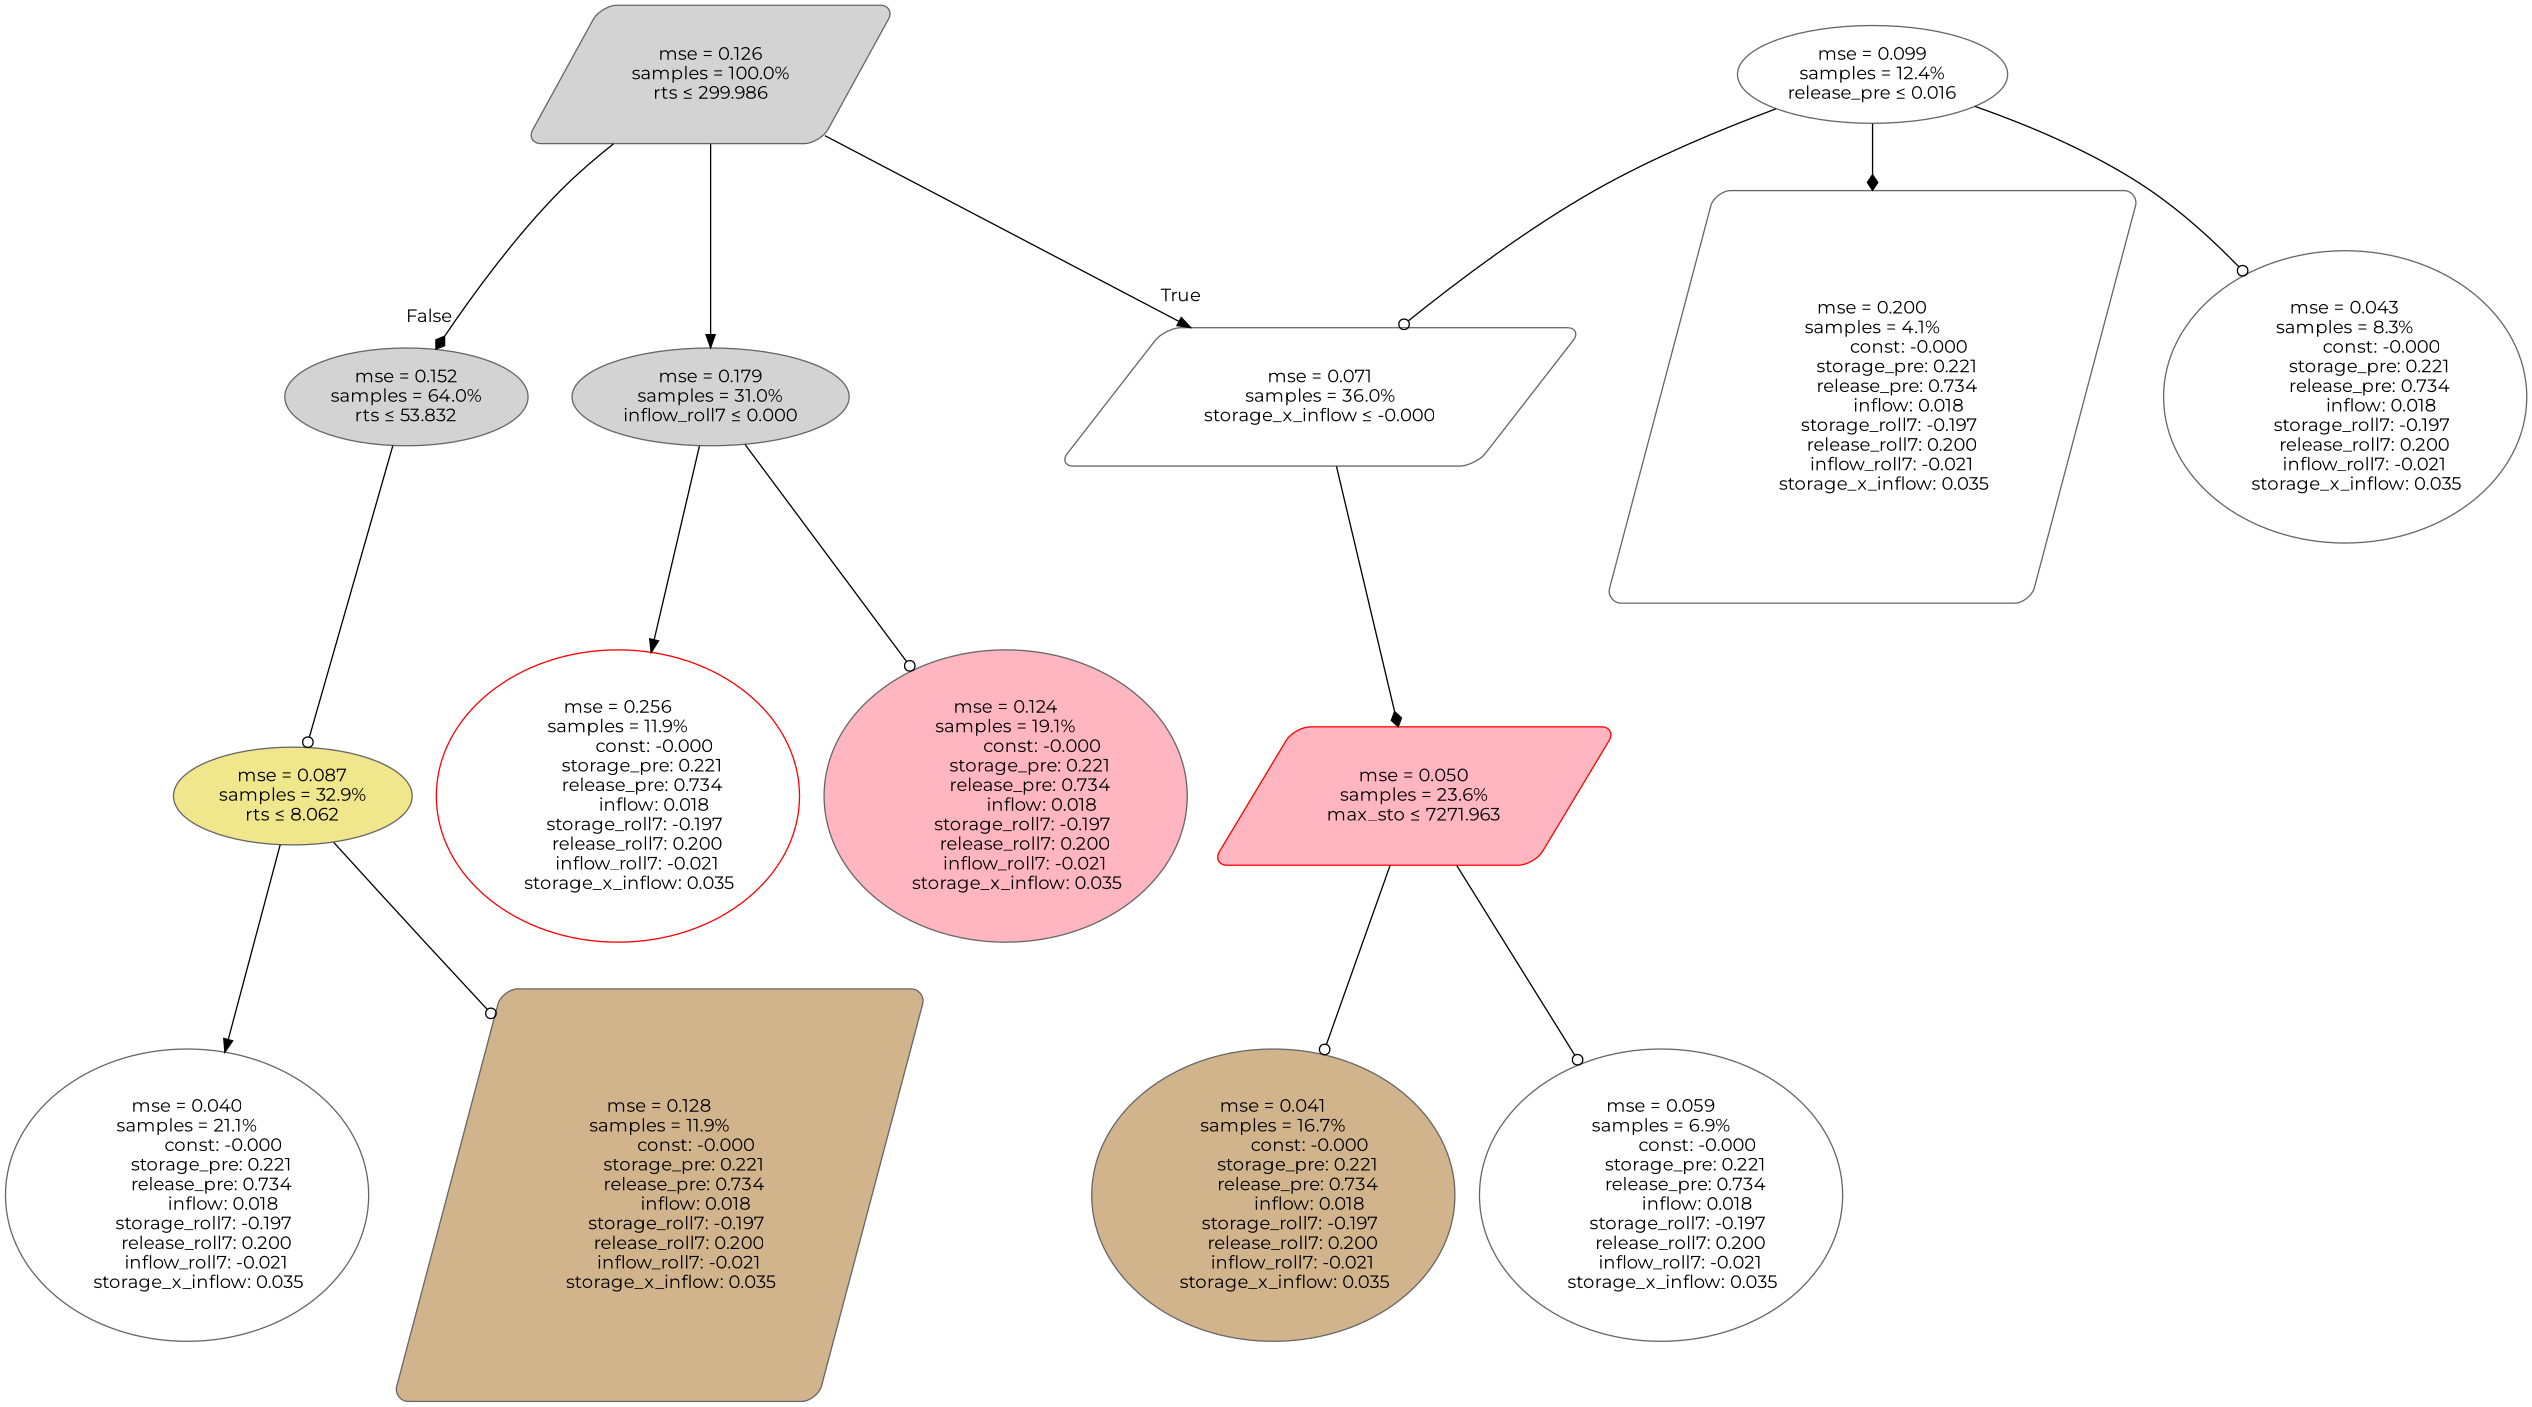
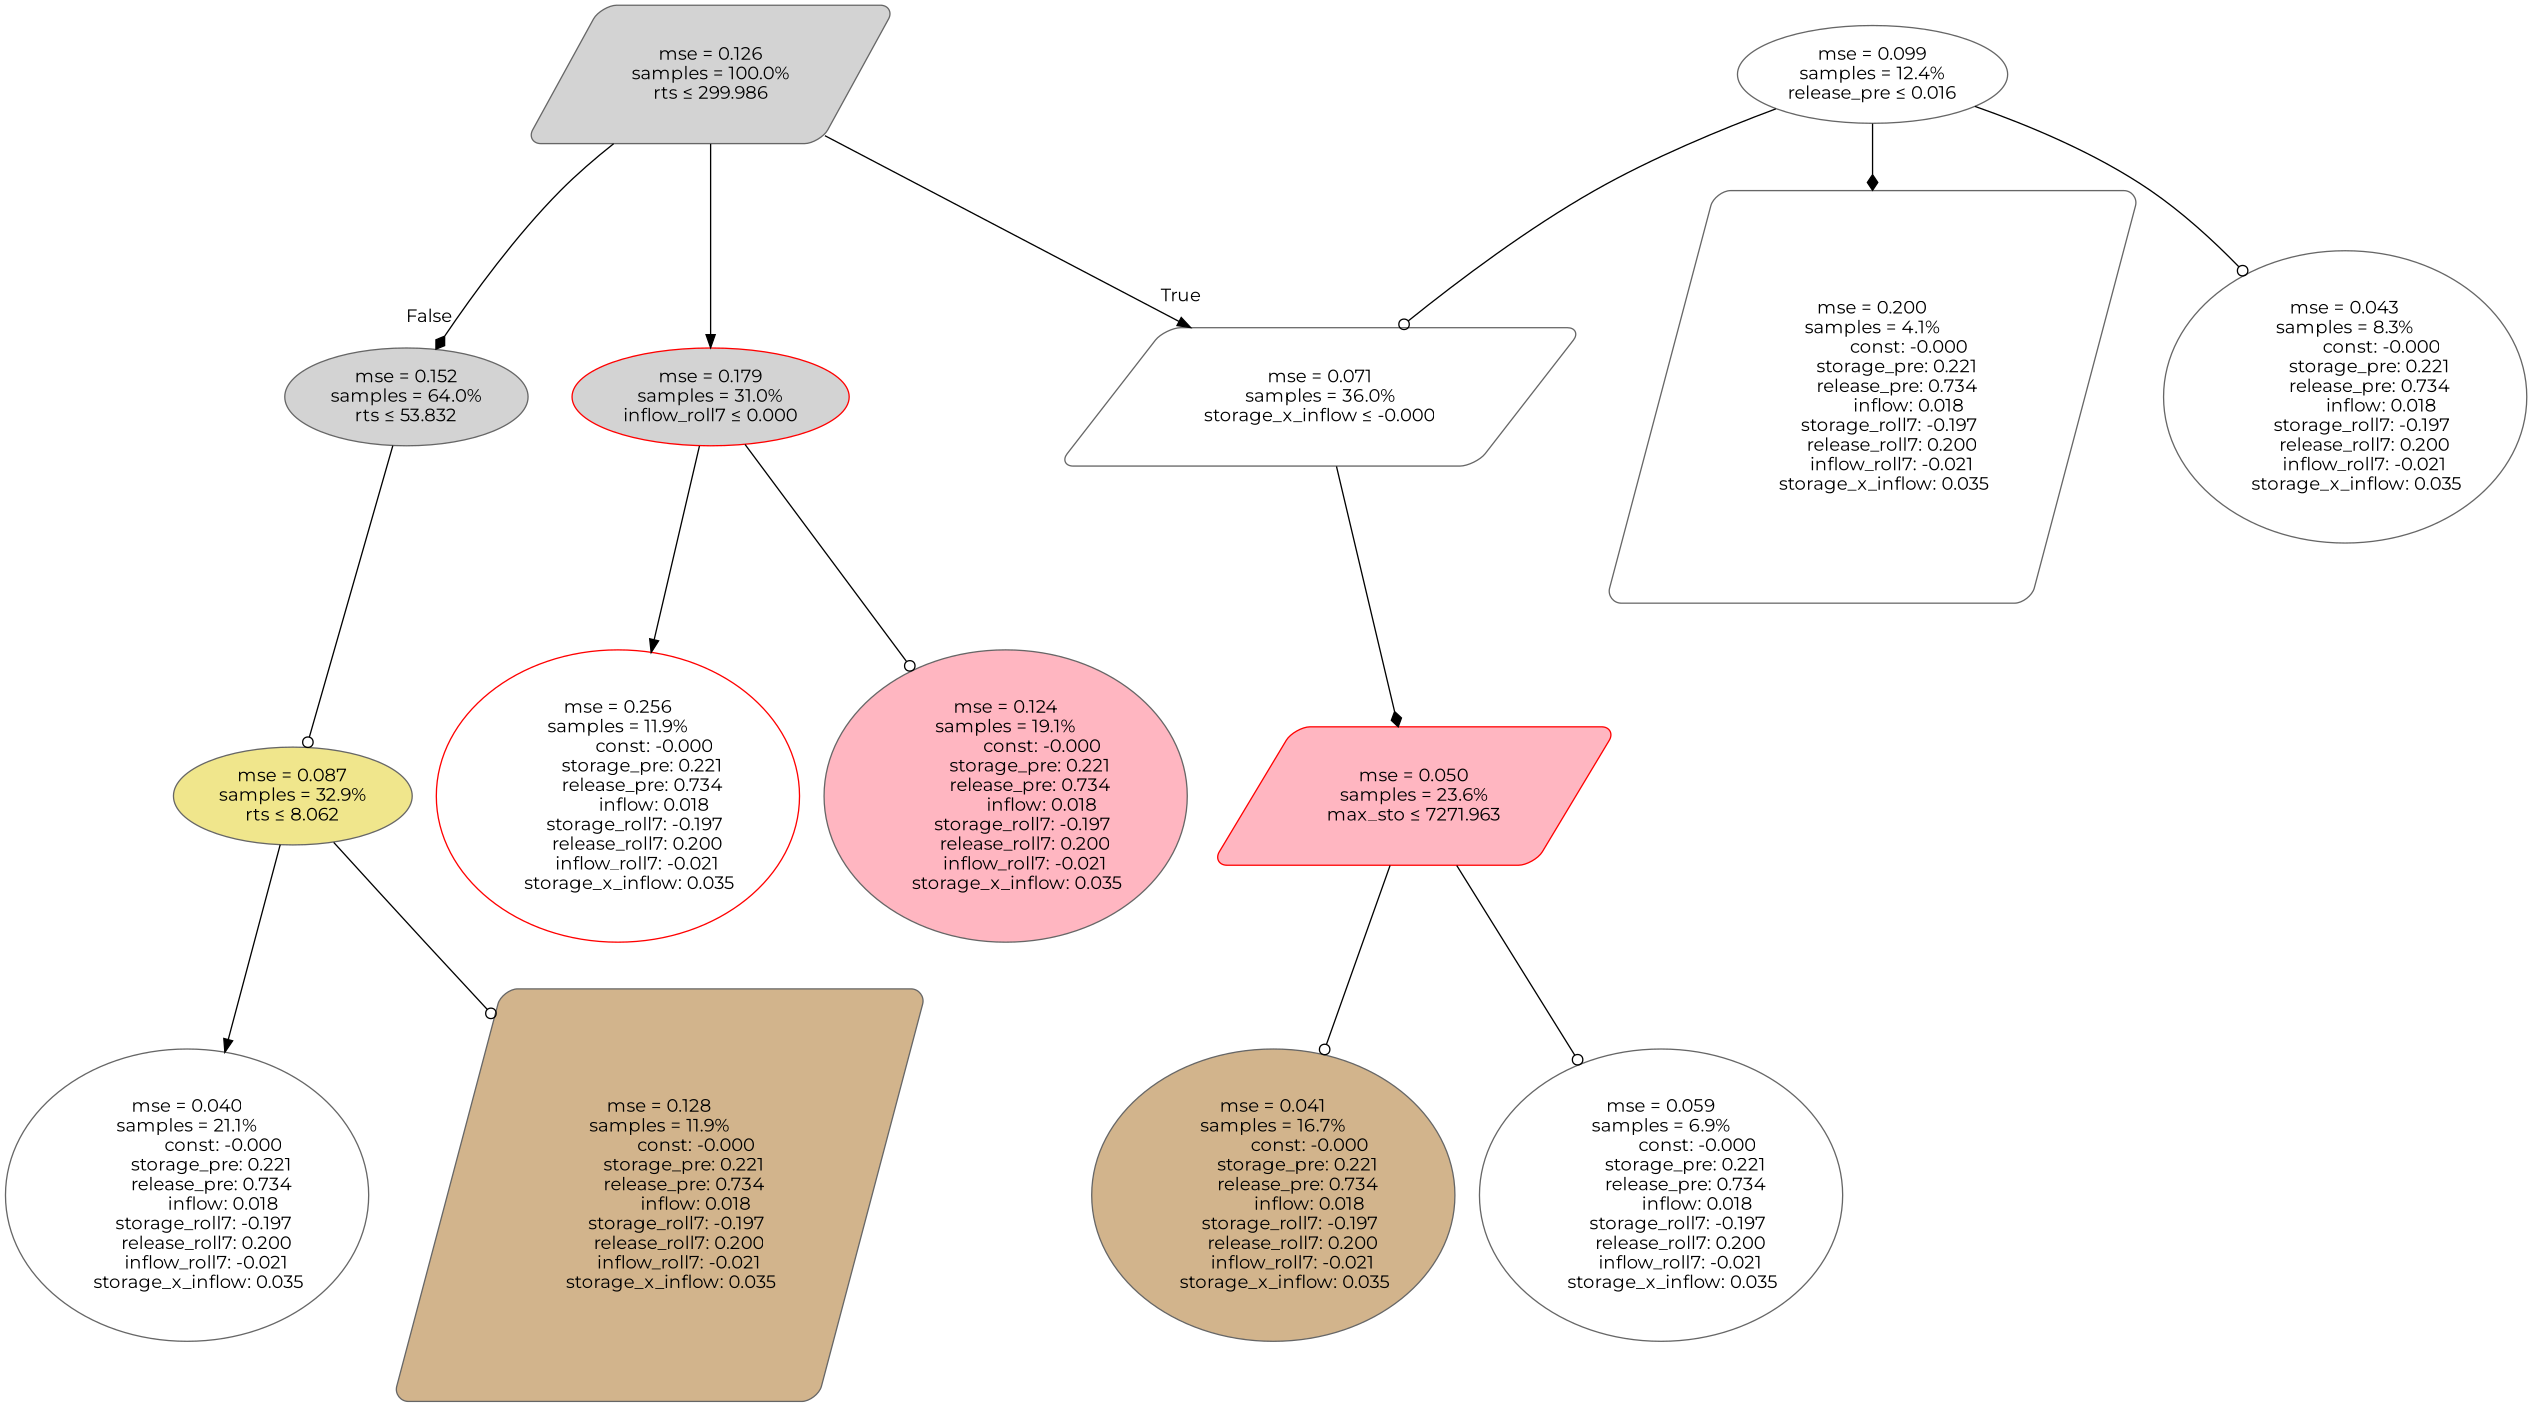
(711, 397) -> (711, 397)
